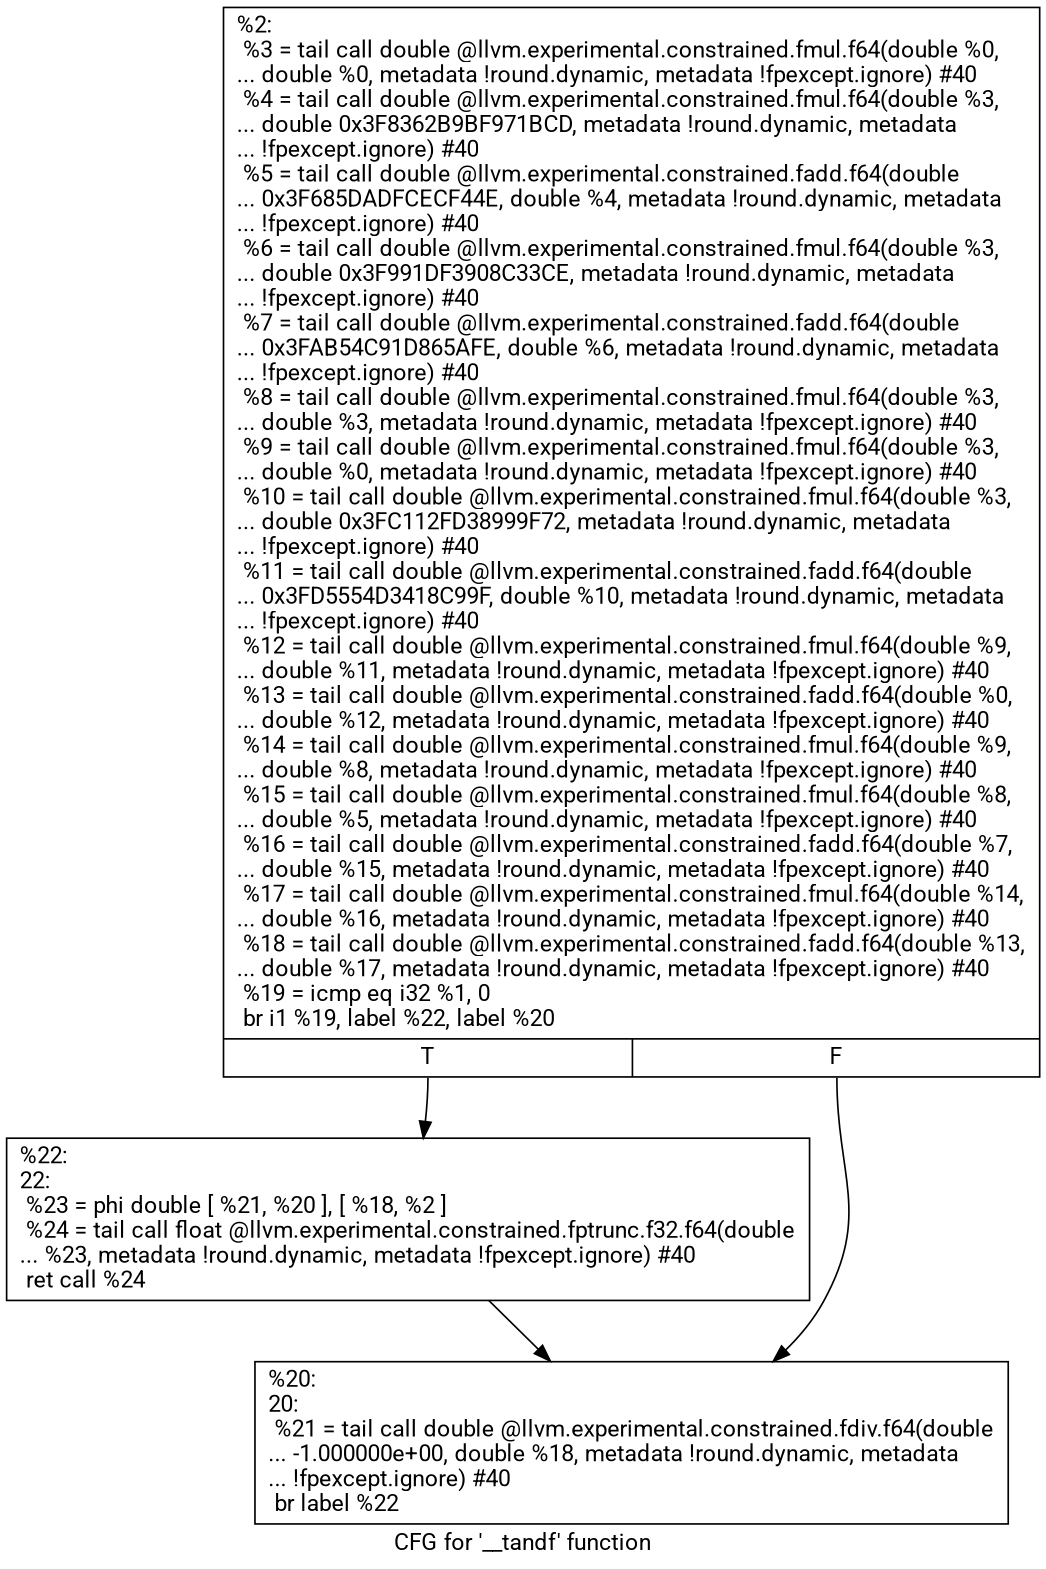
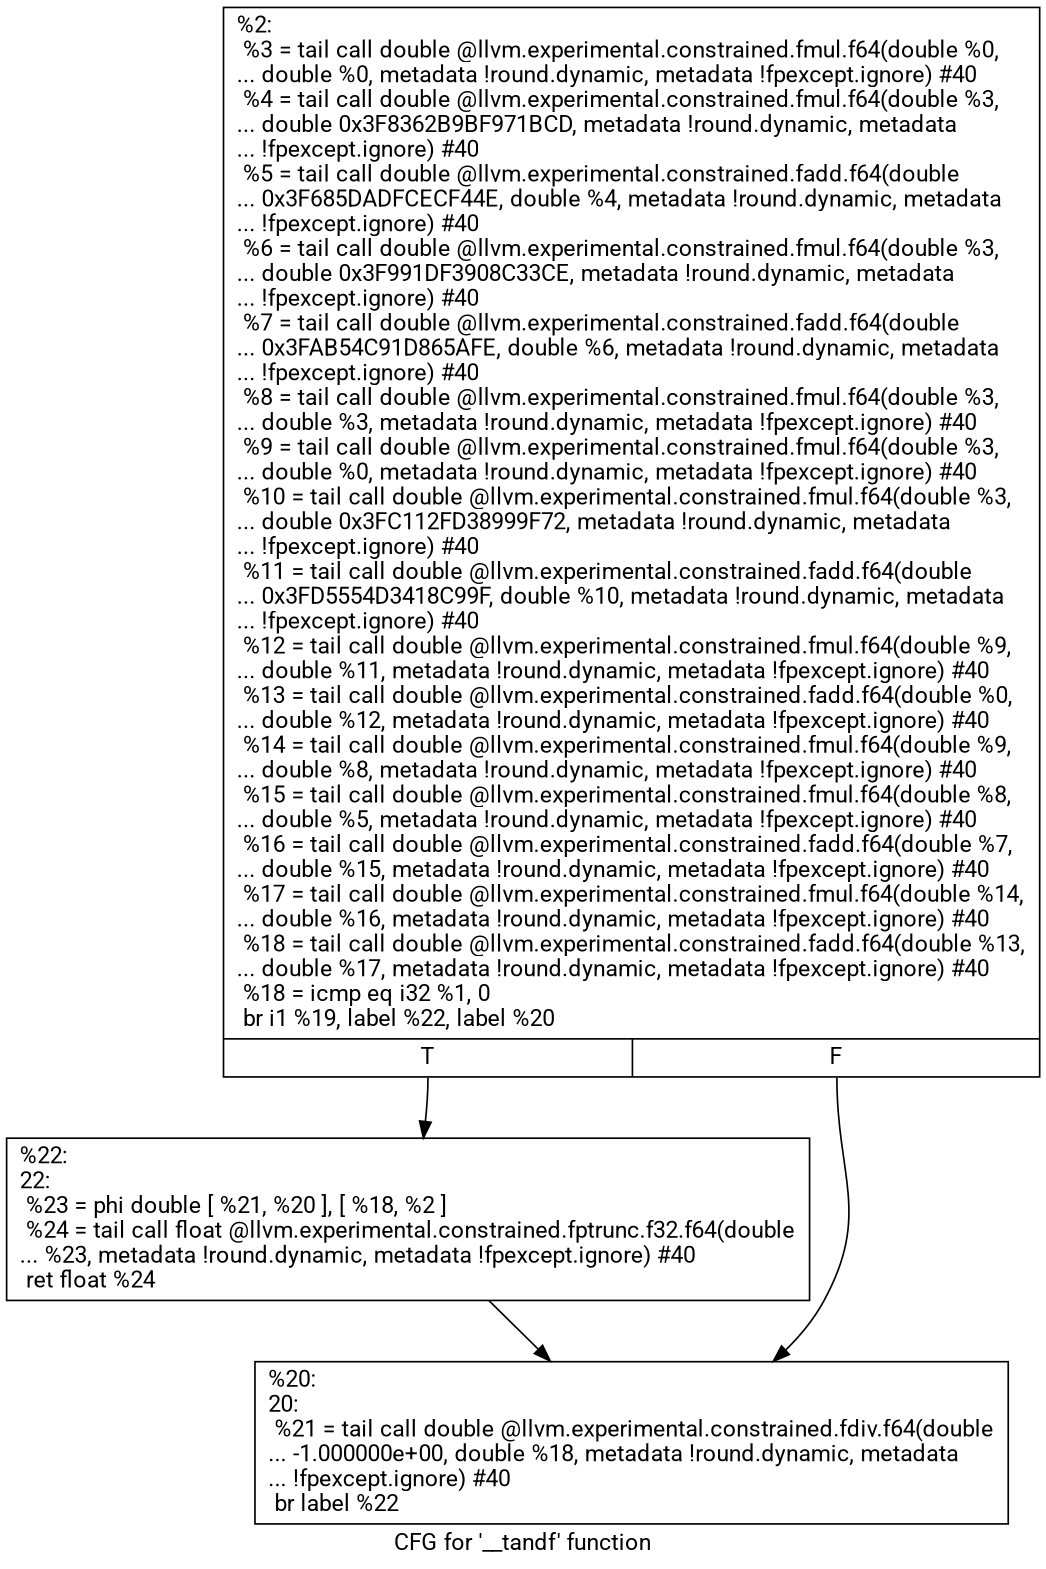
(364, 994) -> (364, 994)
(83, 1281) -> (88, 1281)
